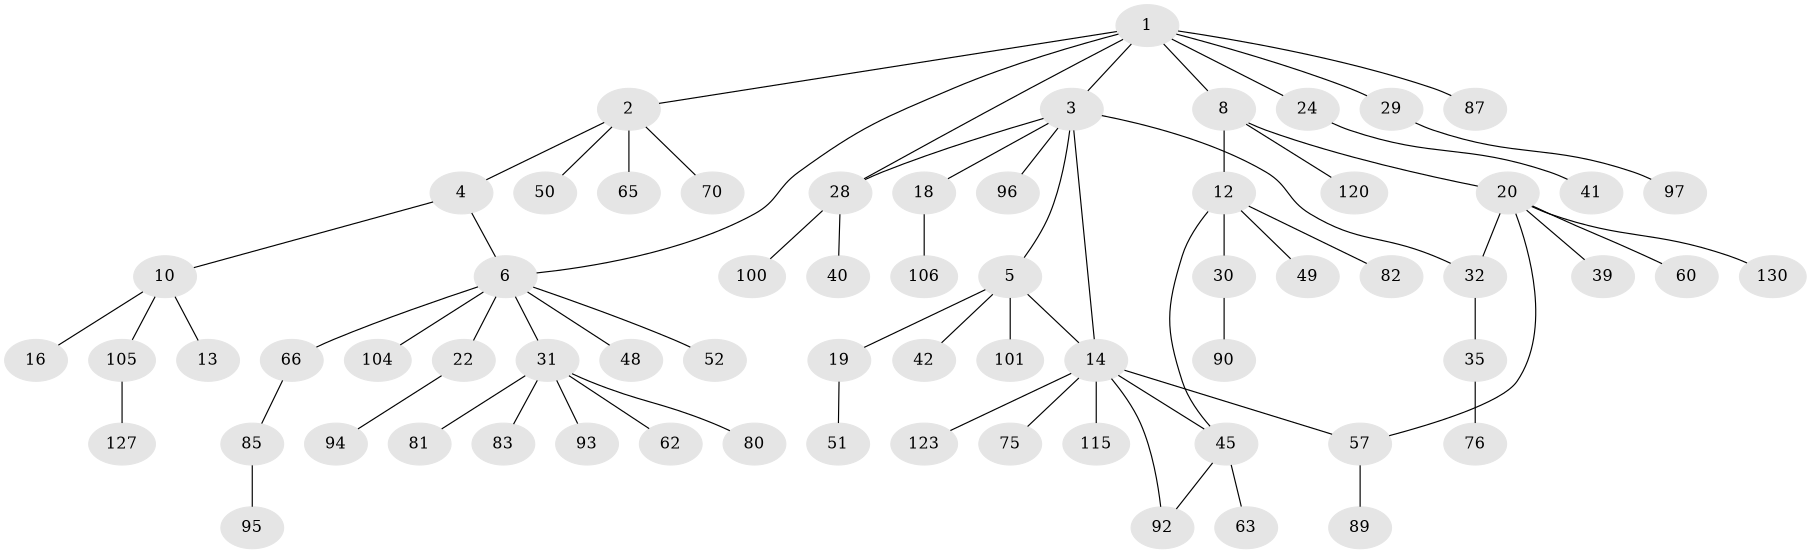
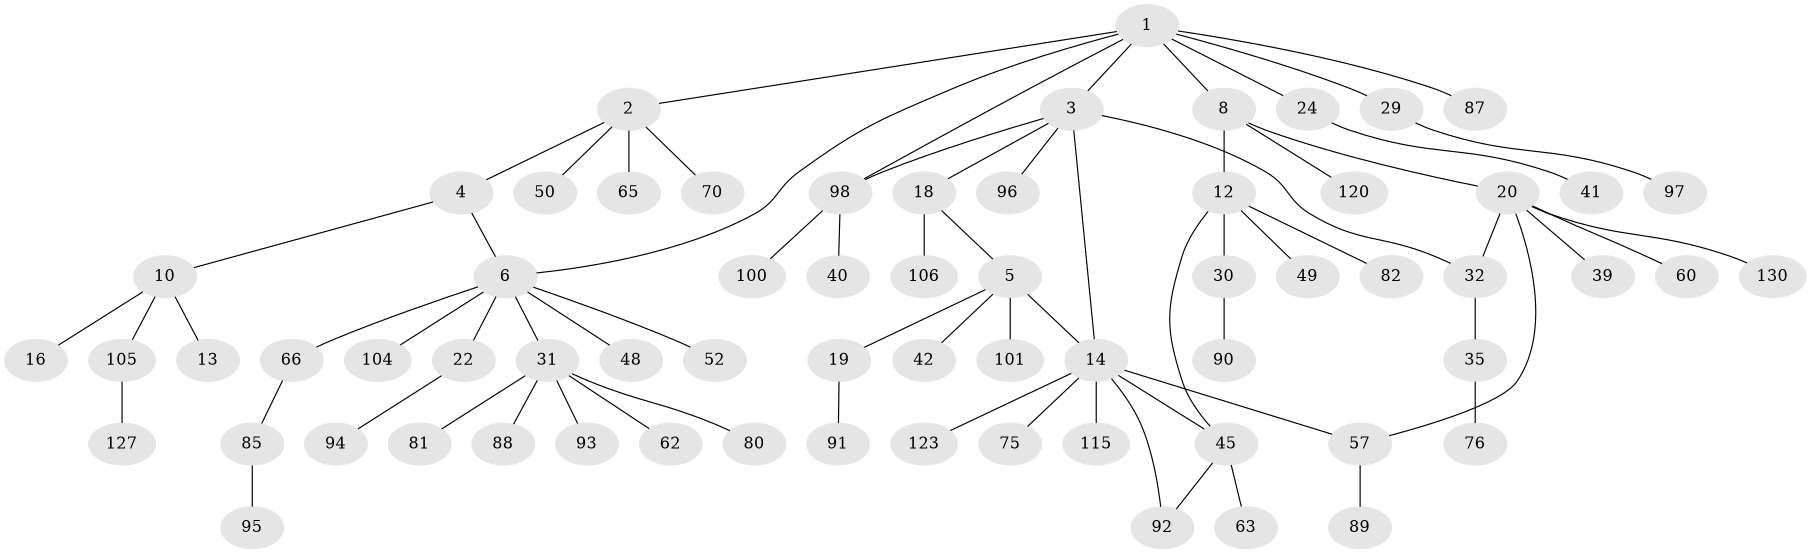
(840, 193) -> (840, 193)
(1056, 197) -> (967, 235)
(503, 444) -> (503, 444)
(838, 444) -> (838, 444)
